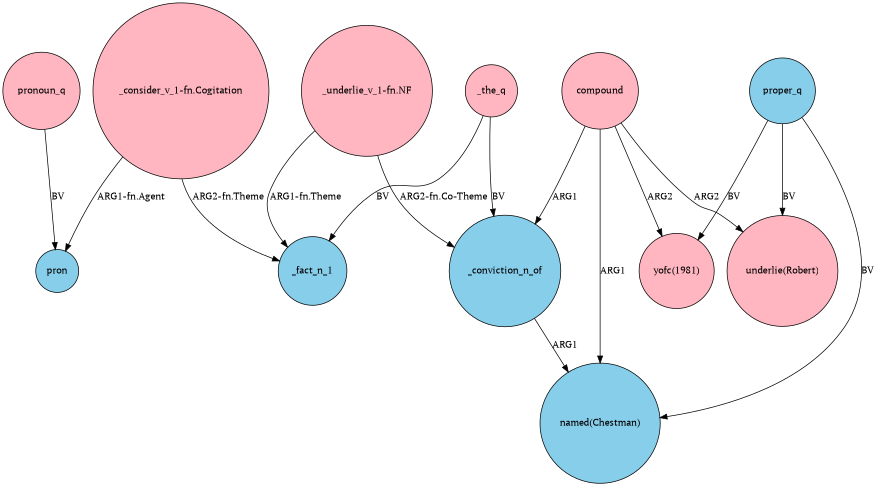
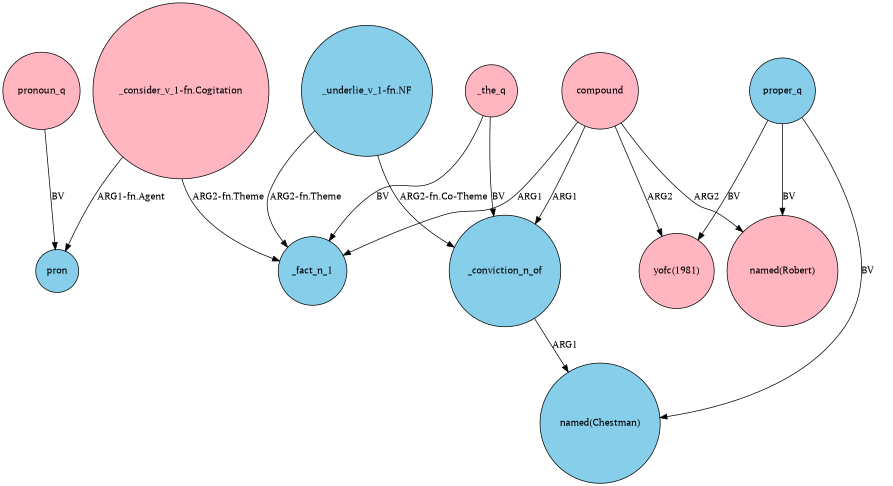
(367, 91) -> (367, 91)
(305, 197) -> (305, 197)
(600, 243) -> (479, 211)
(783, 271) -> (783, 271)
